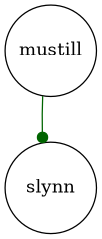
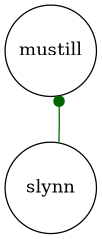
(42, 114) -> (59, 124)
